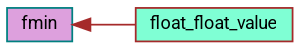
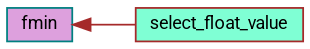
(214, 25) -> (219, 25)
